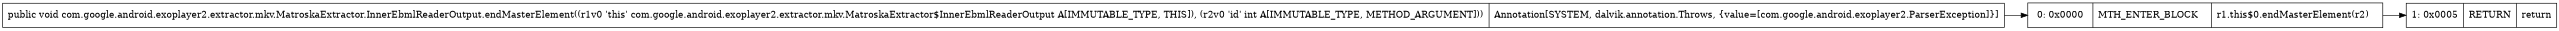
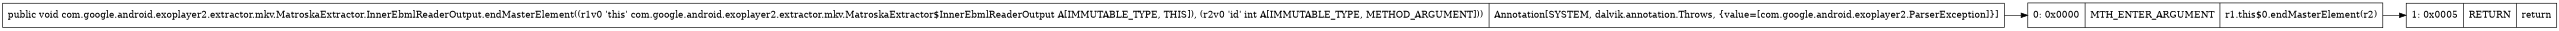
(2148, 15) -> (2153, 15)
